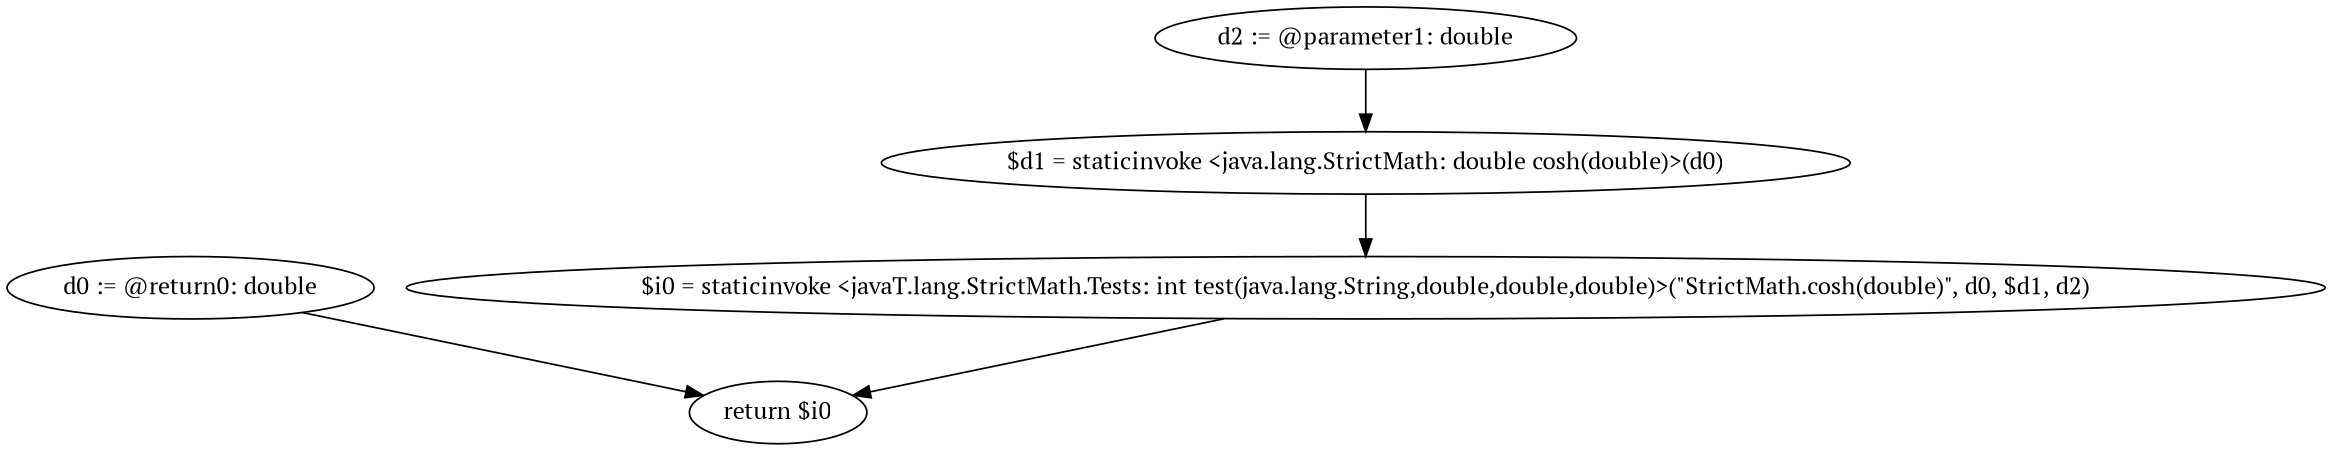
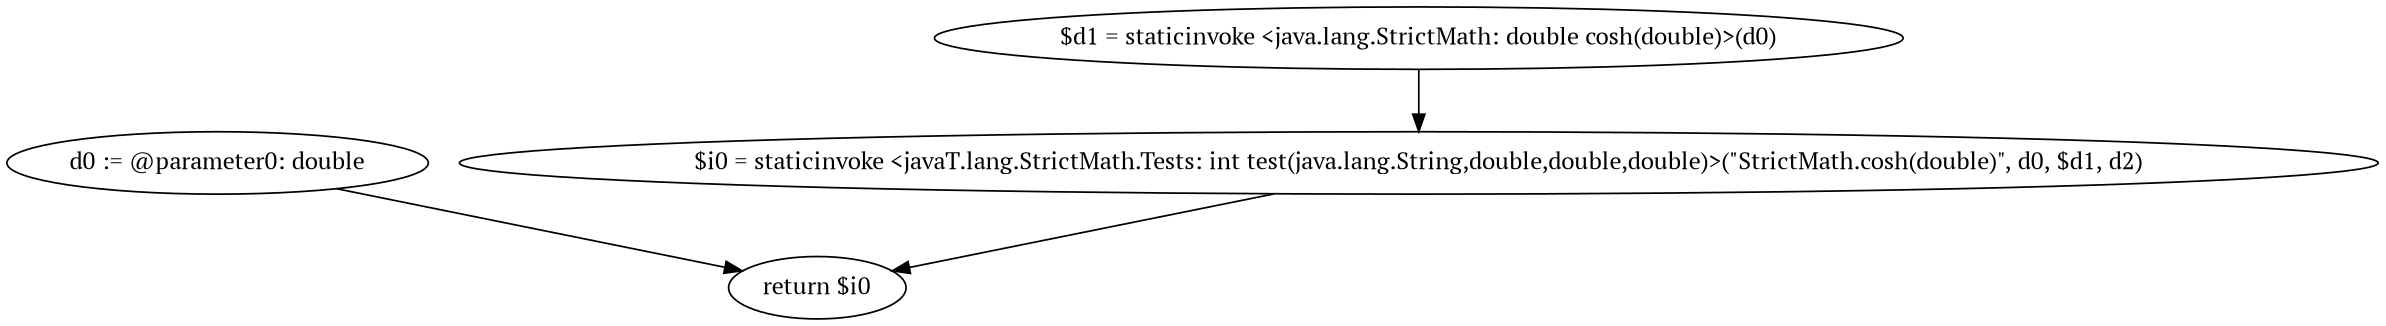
(1366, 38) -> none
(191, 288) -> (218, 163)
